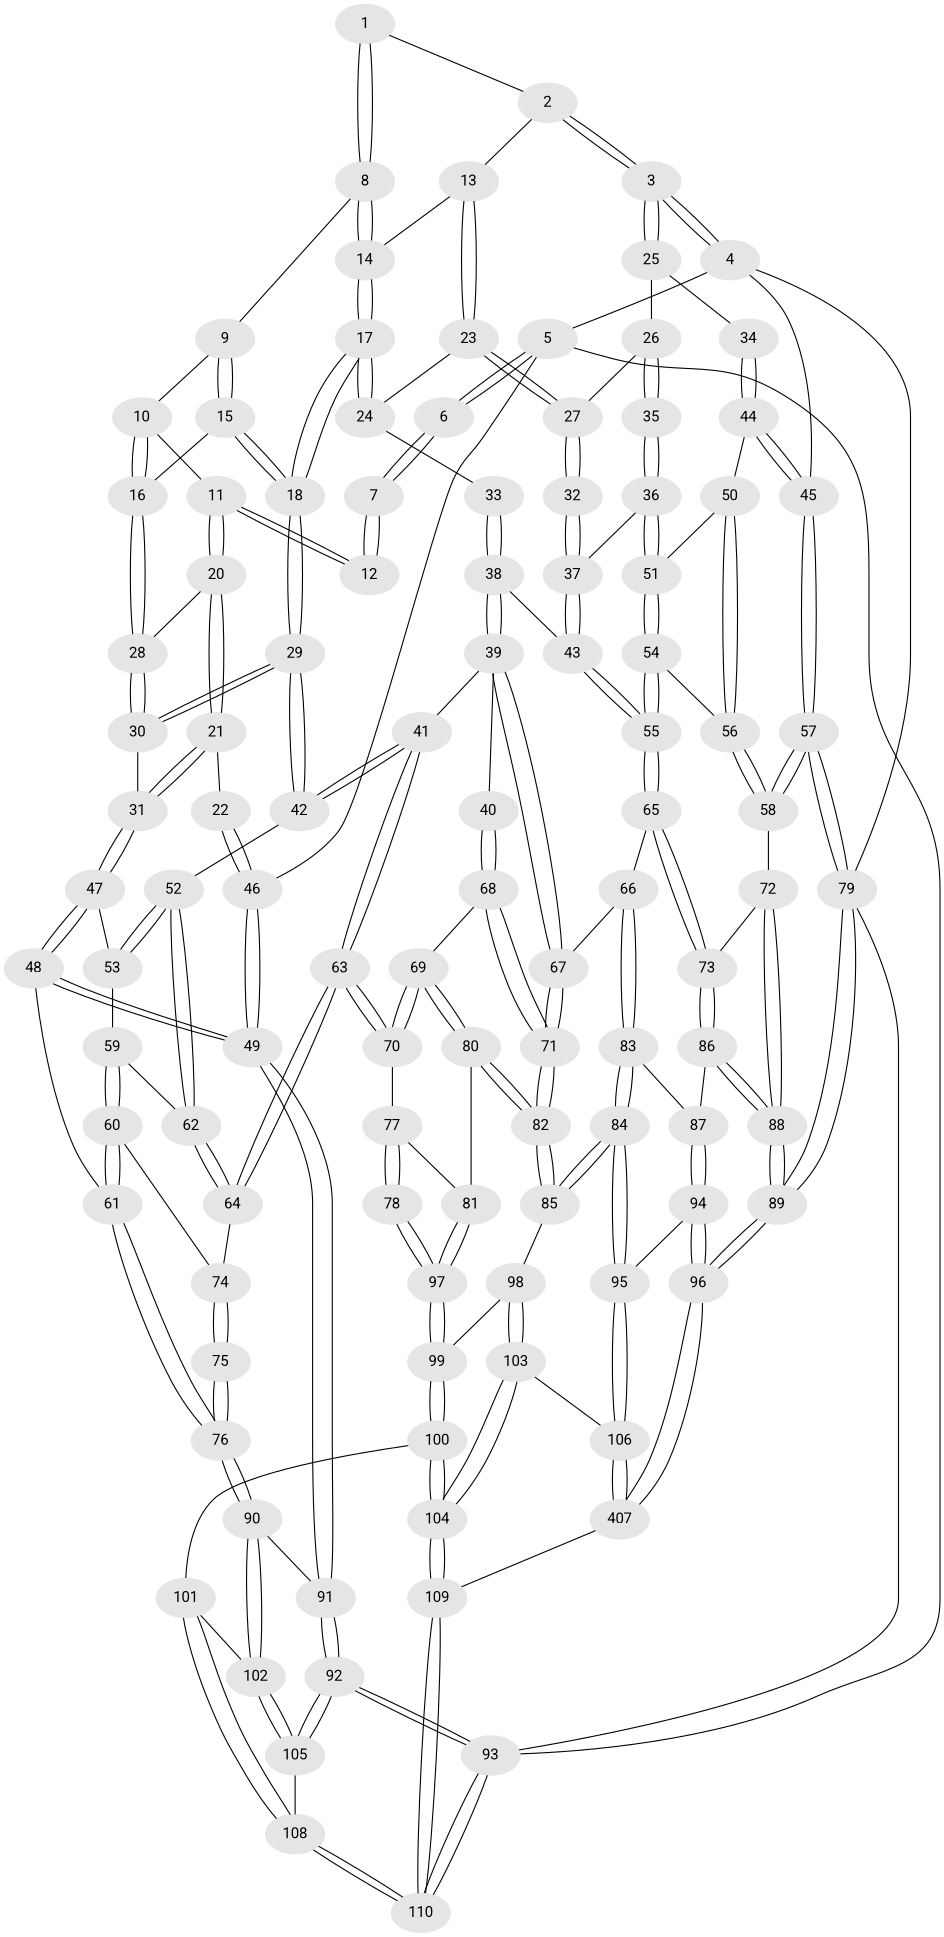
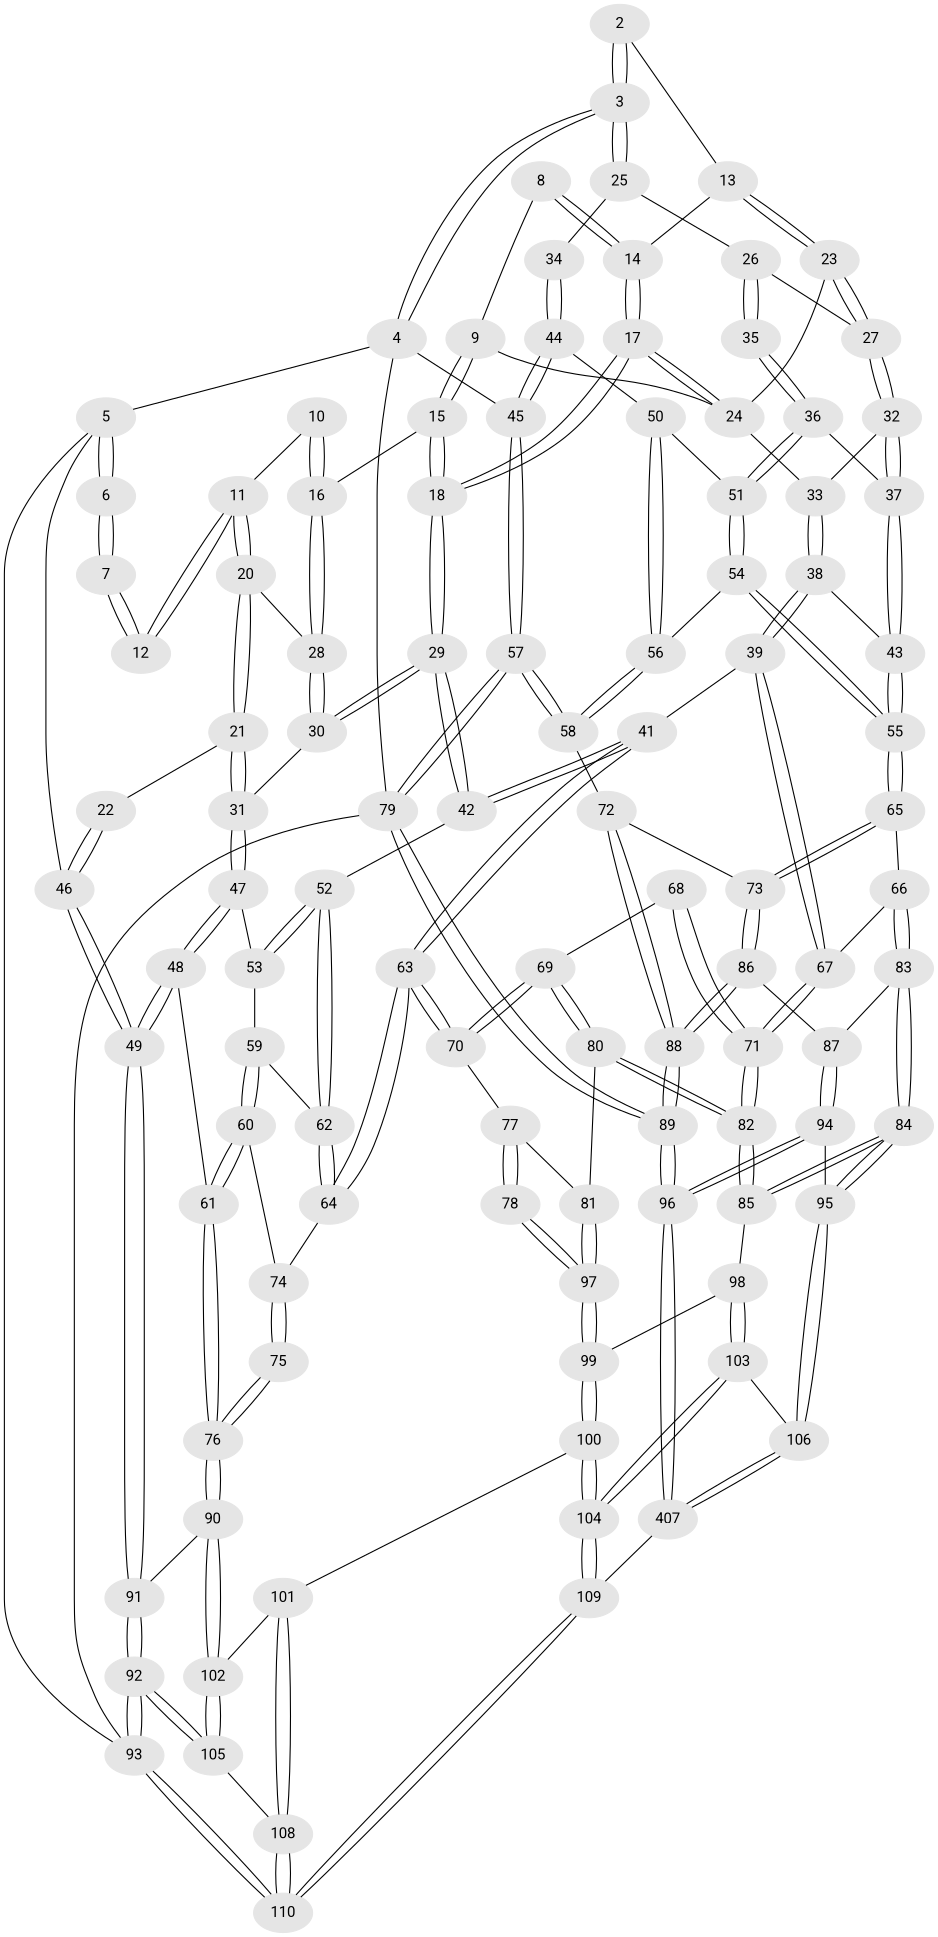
(365, 24) -> none
(184, 378) -> (589, 376)
none -> (859, 451)
(489, 811) -> none
